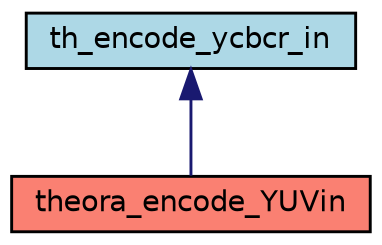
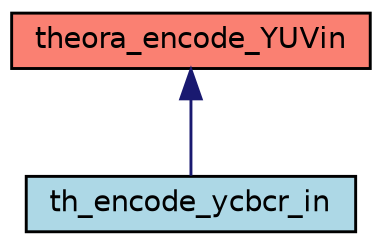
(191, 138) -> (191, 138)
